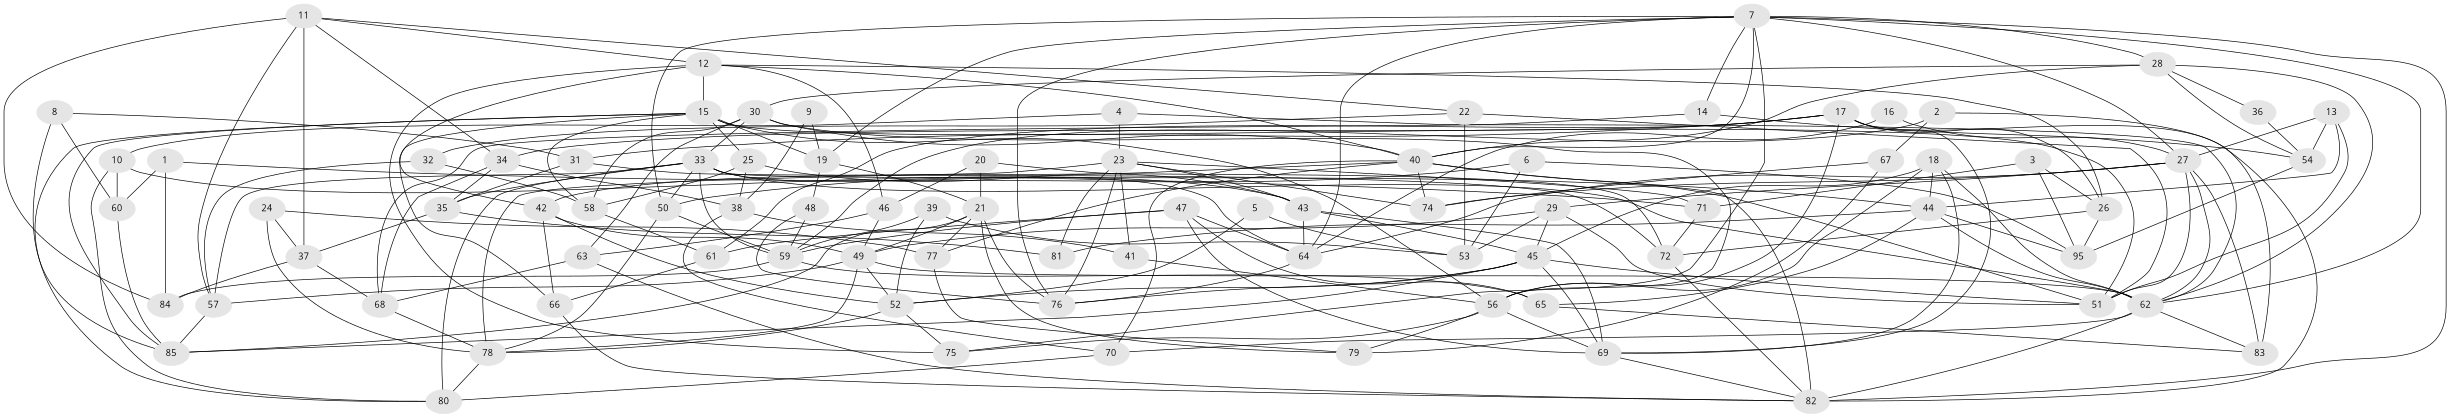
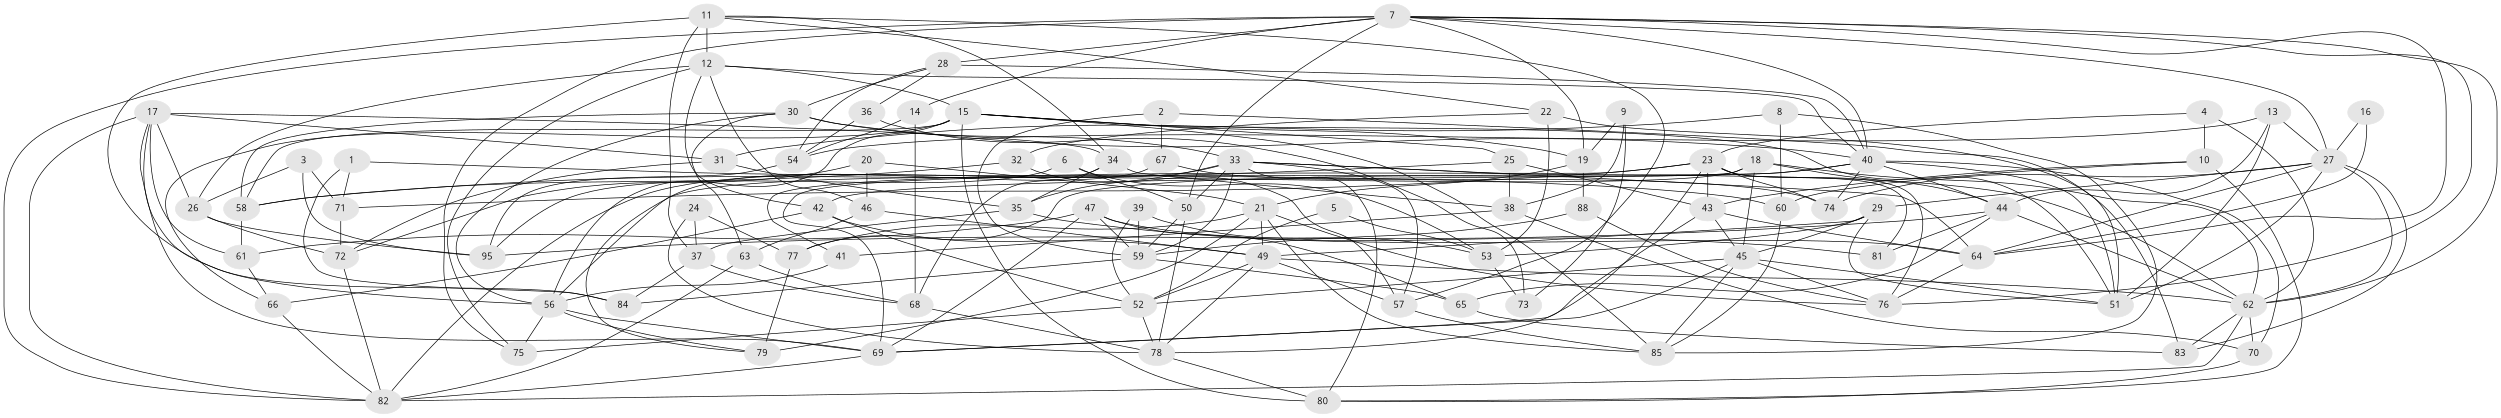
(2368, 164) -> none
(811, 209) -> (1583, 209)
none -> (1524, 305)
